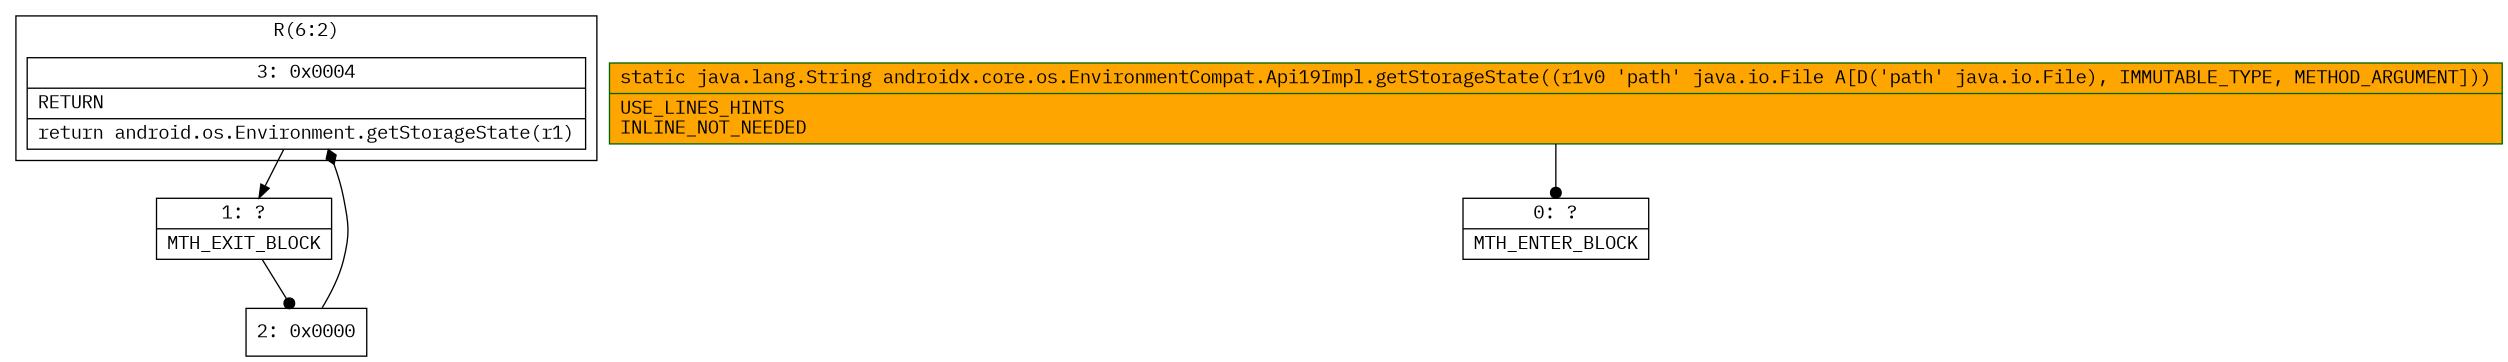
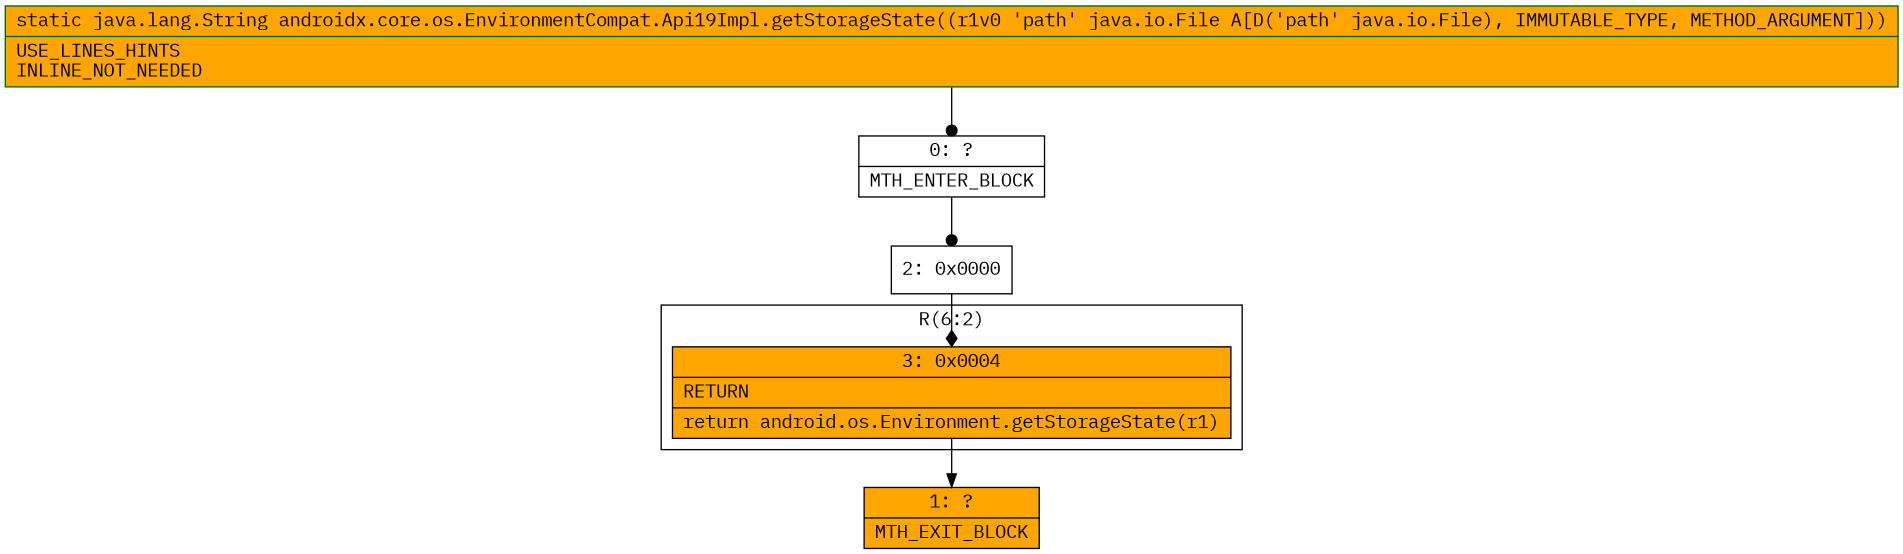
(306, 103) -> (952, 393)
(244, 229) -> (952, 518)
(274, 279) -> (952, 216)
